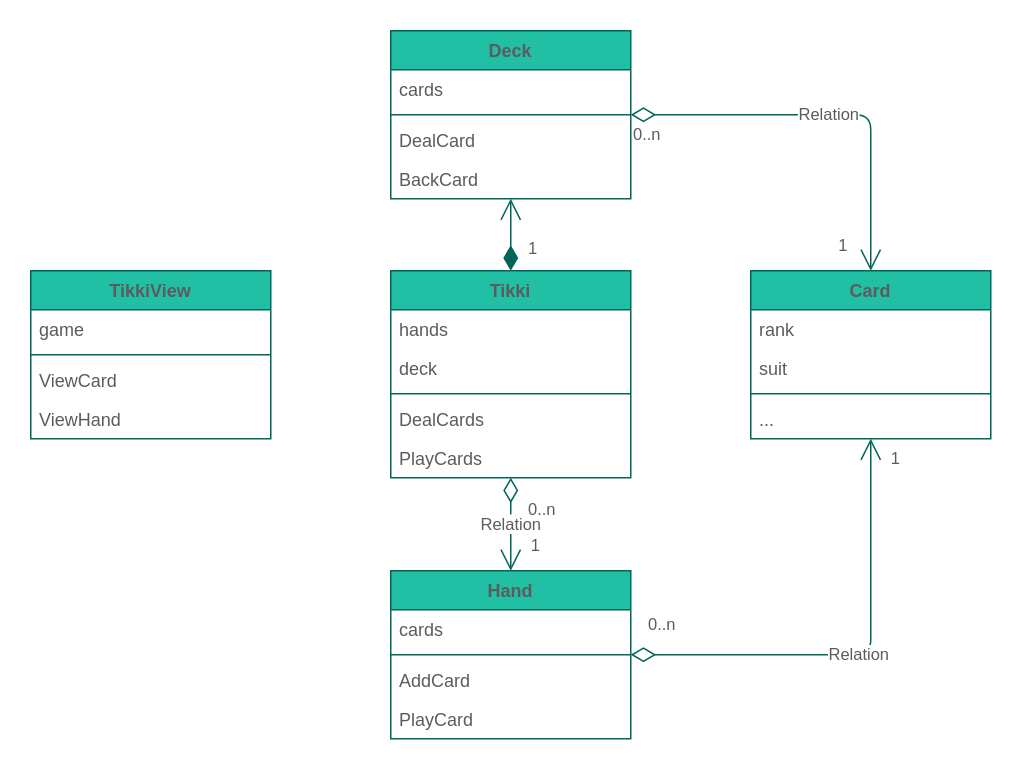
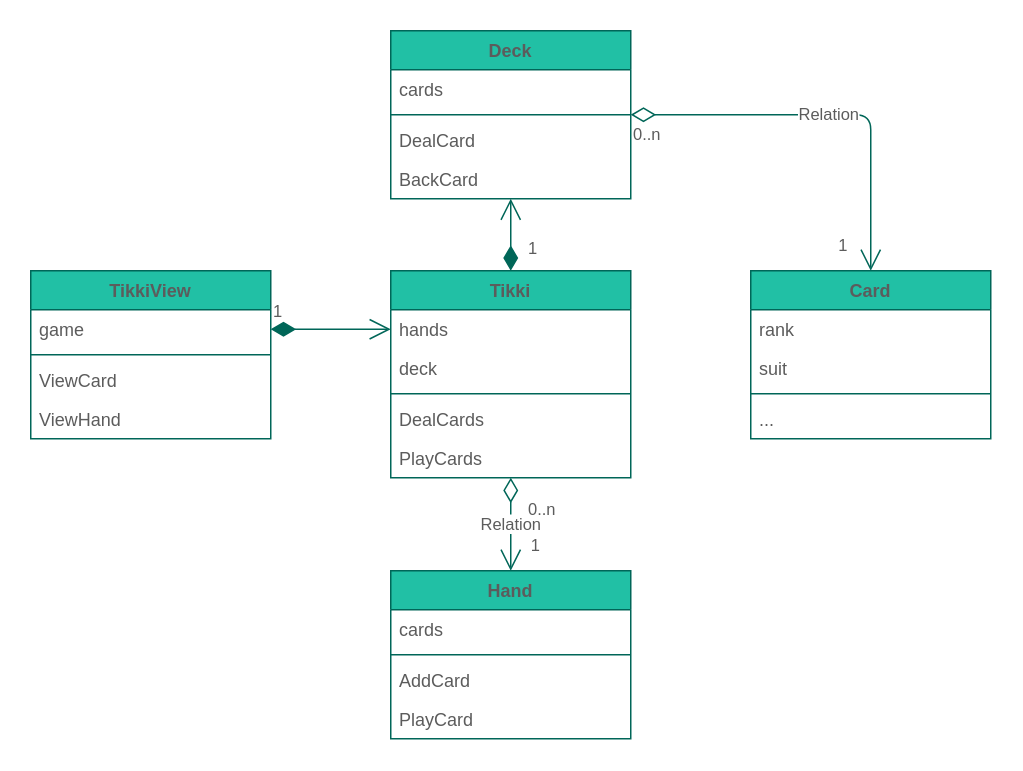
none -> (341, 329)
(865, 652) -> none
